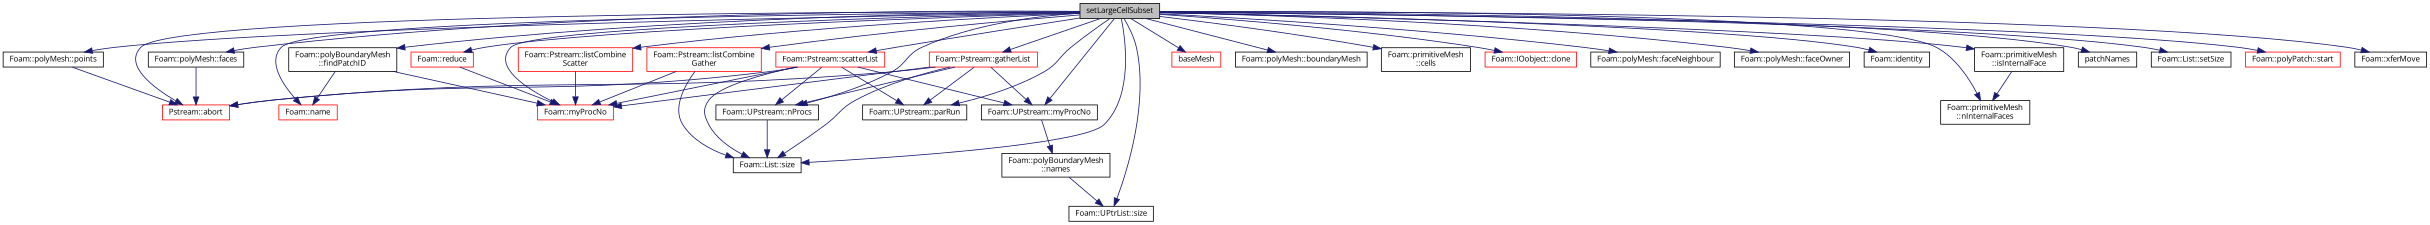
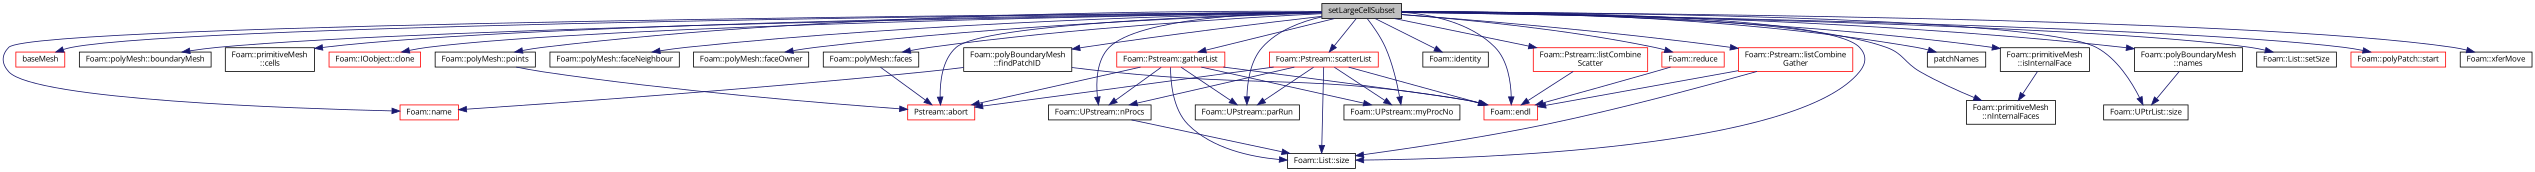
(575, 112) -> (1511, 112)
(1046, 133) -> (1945, 32)
